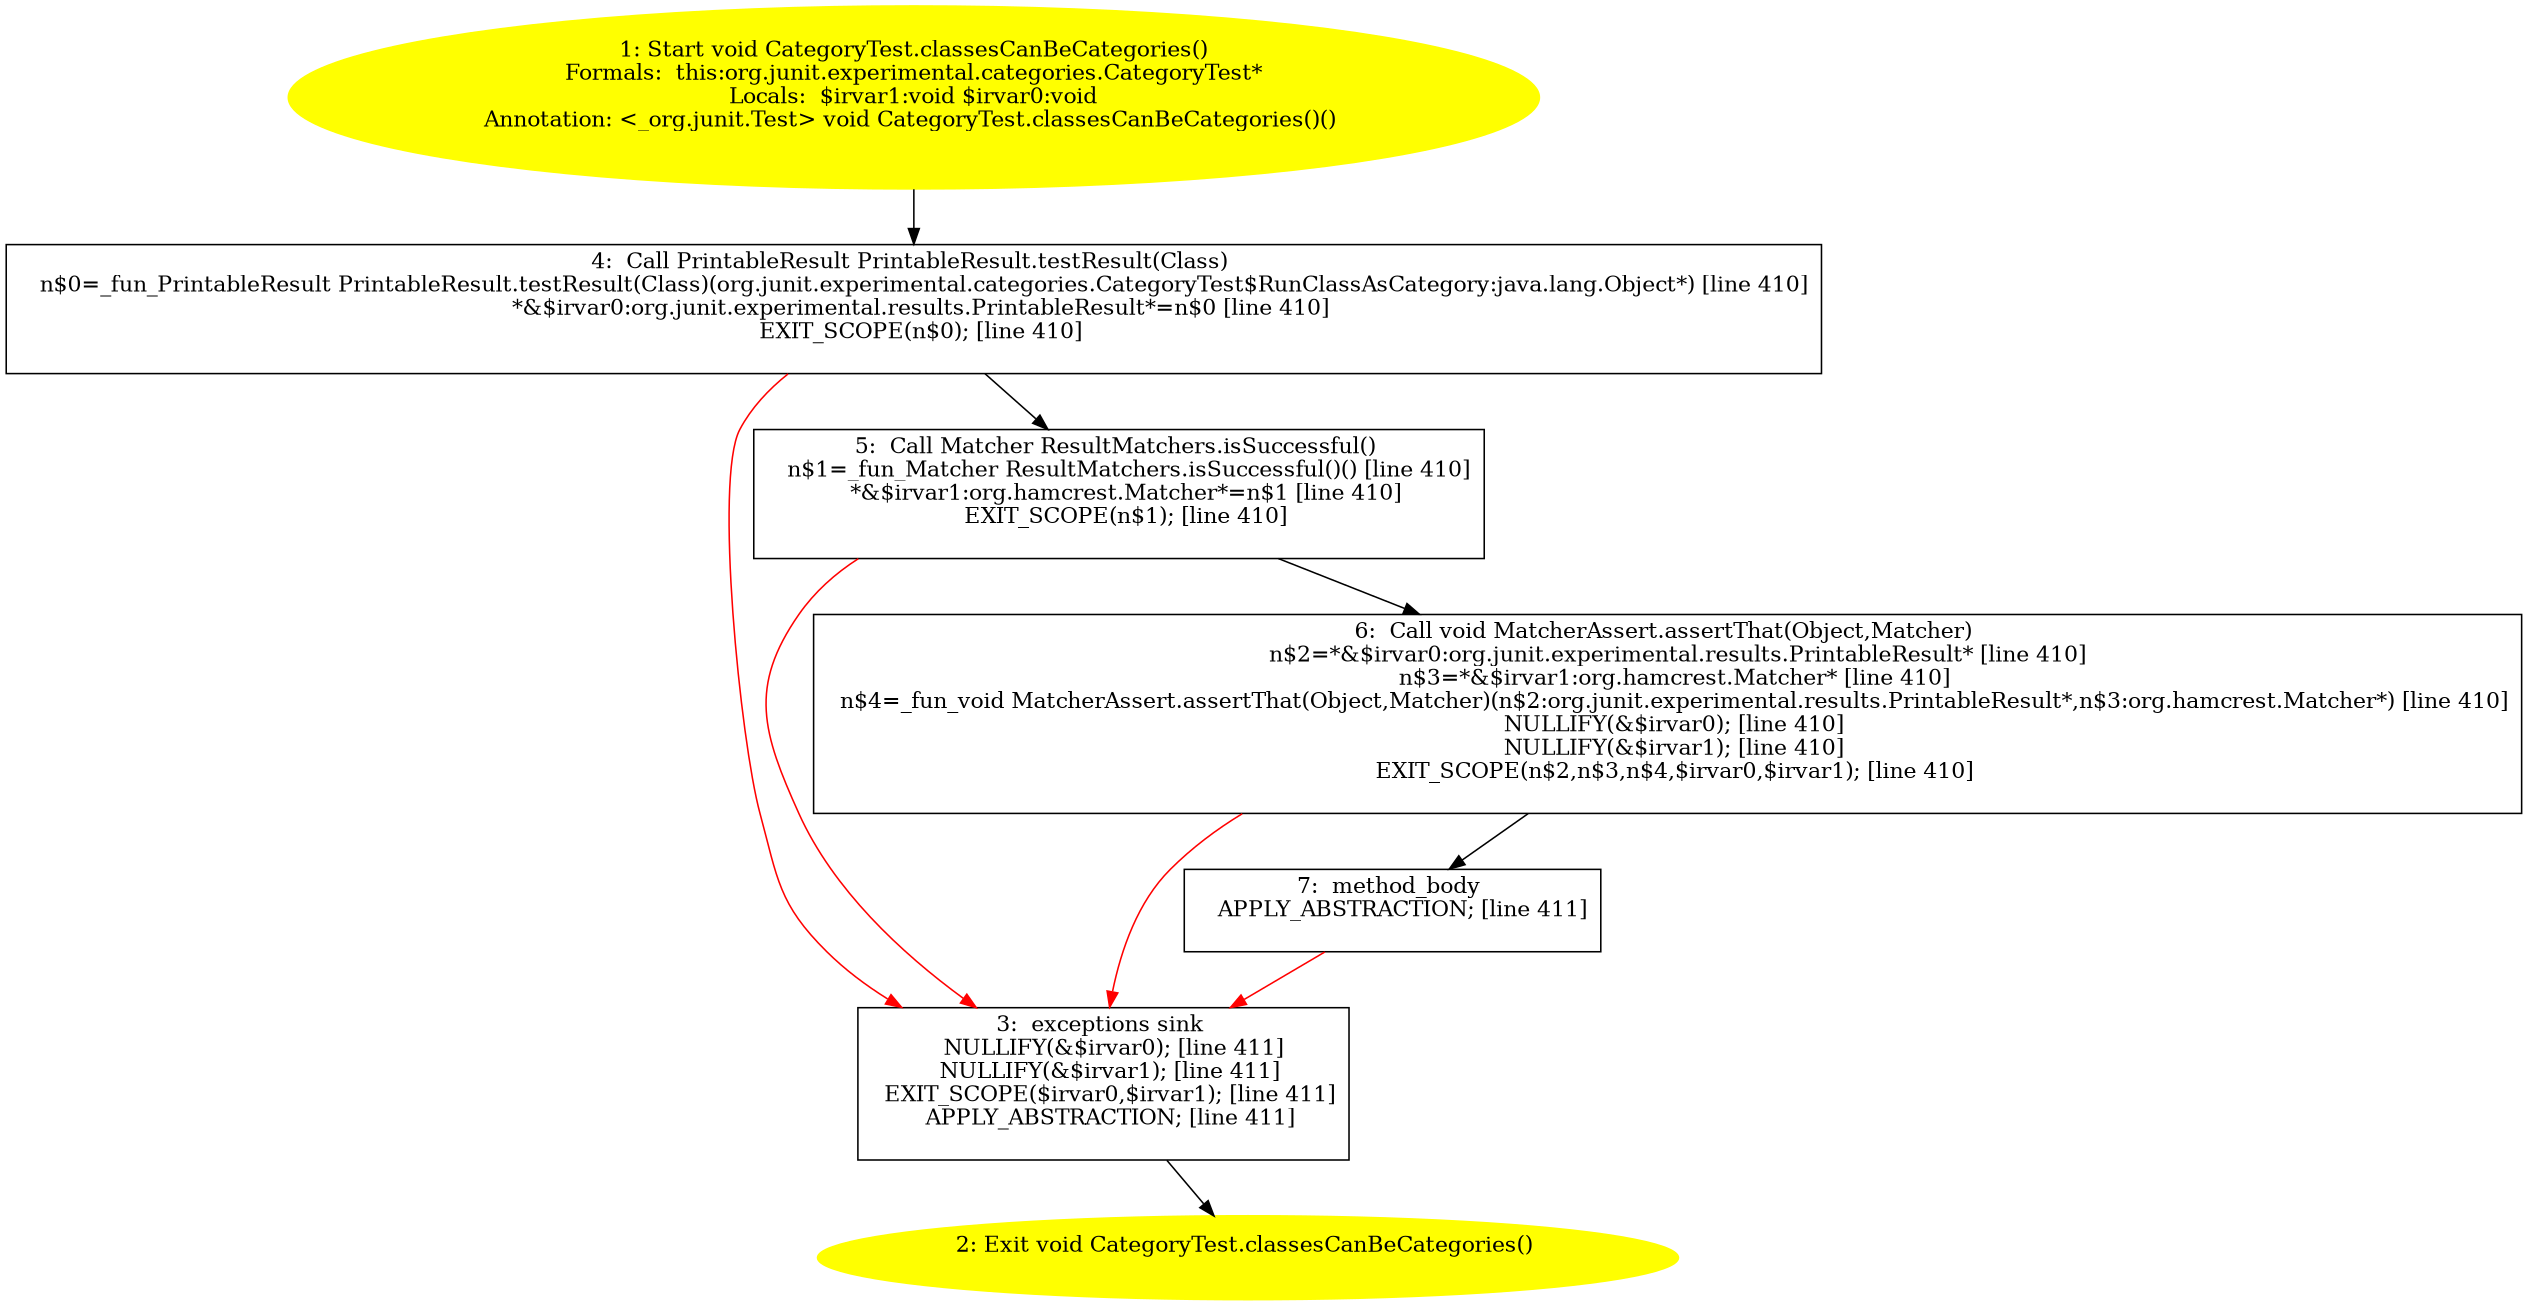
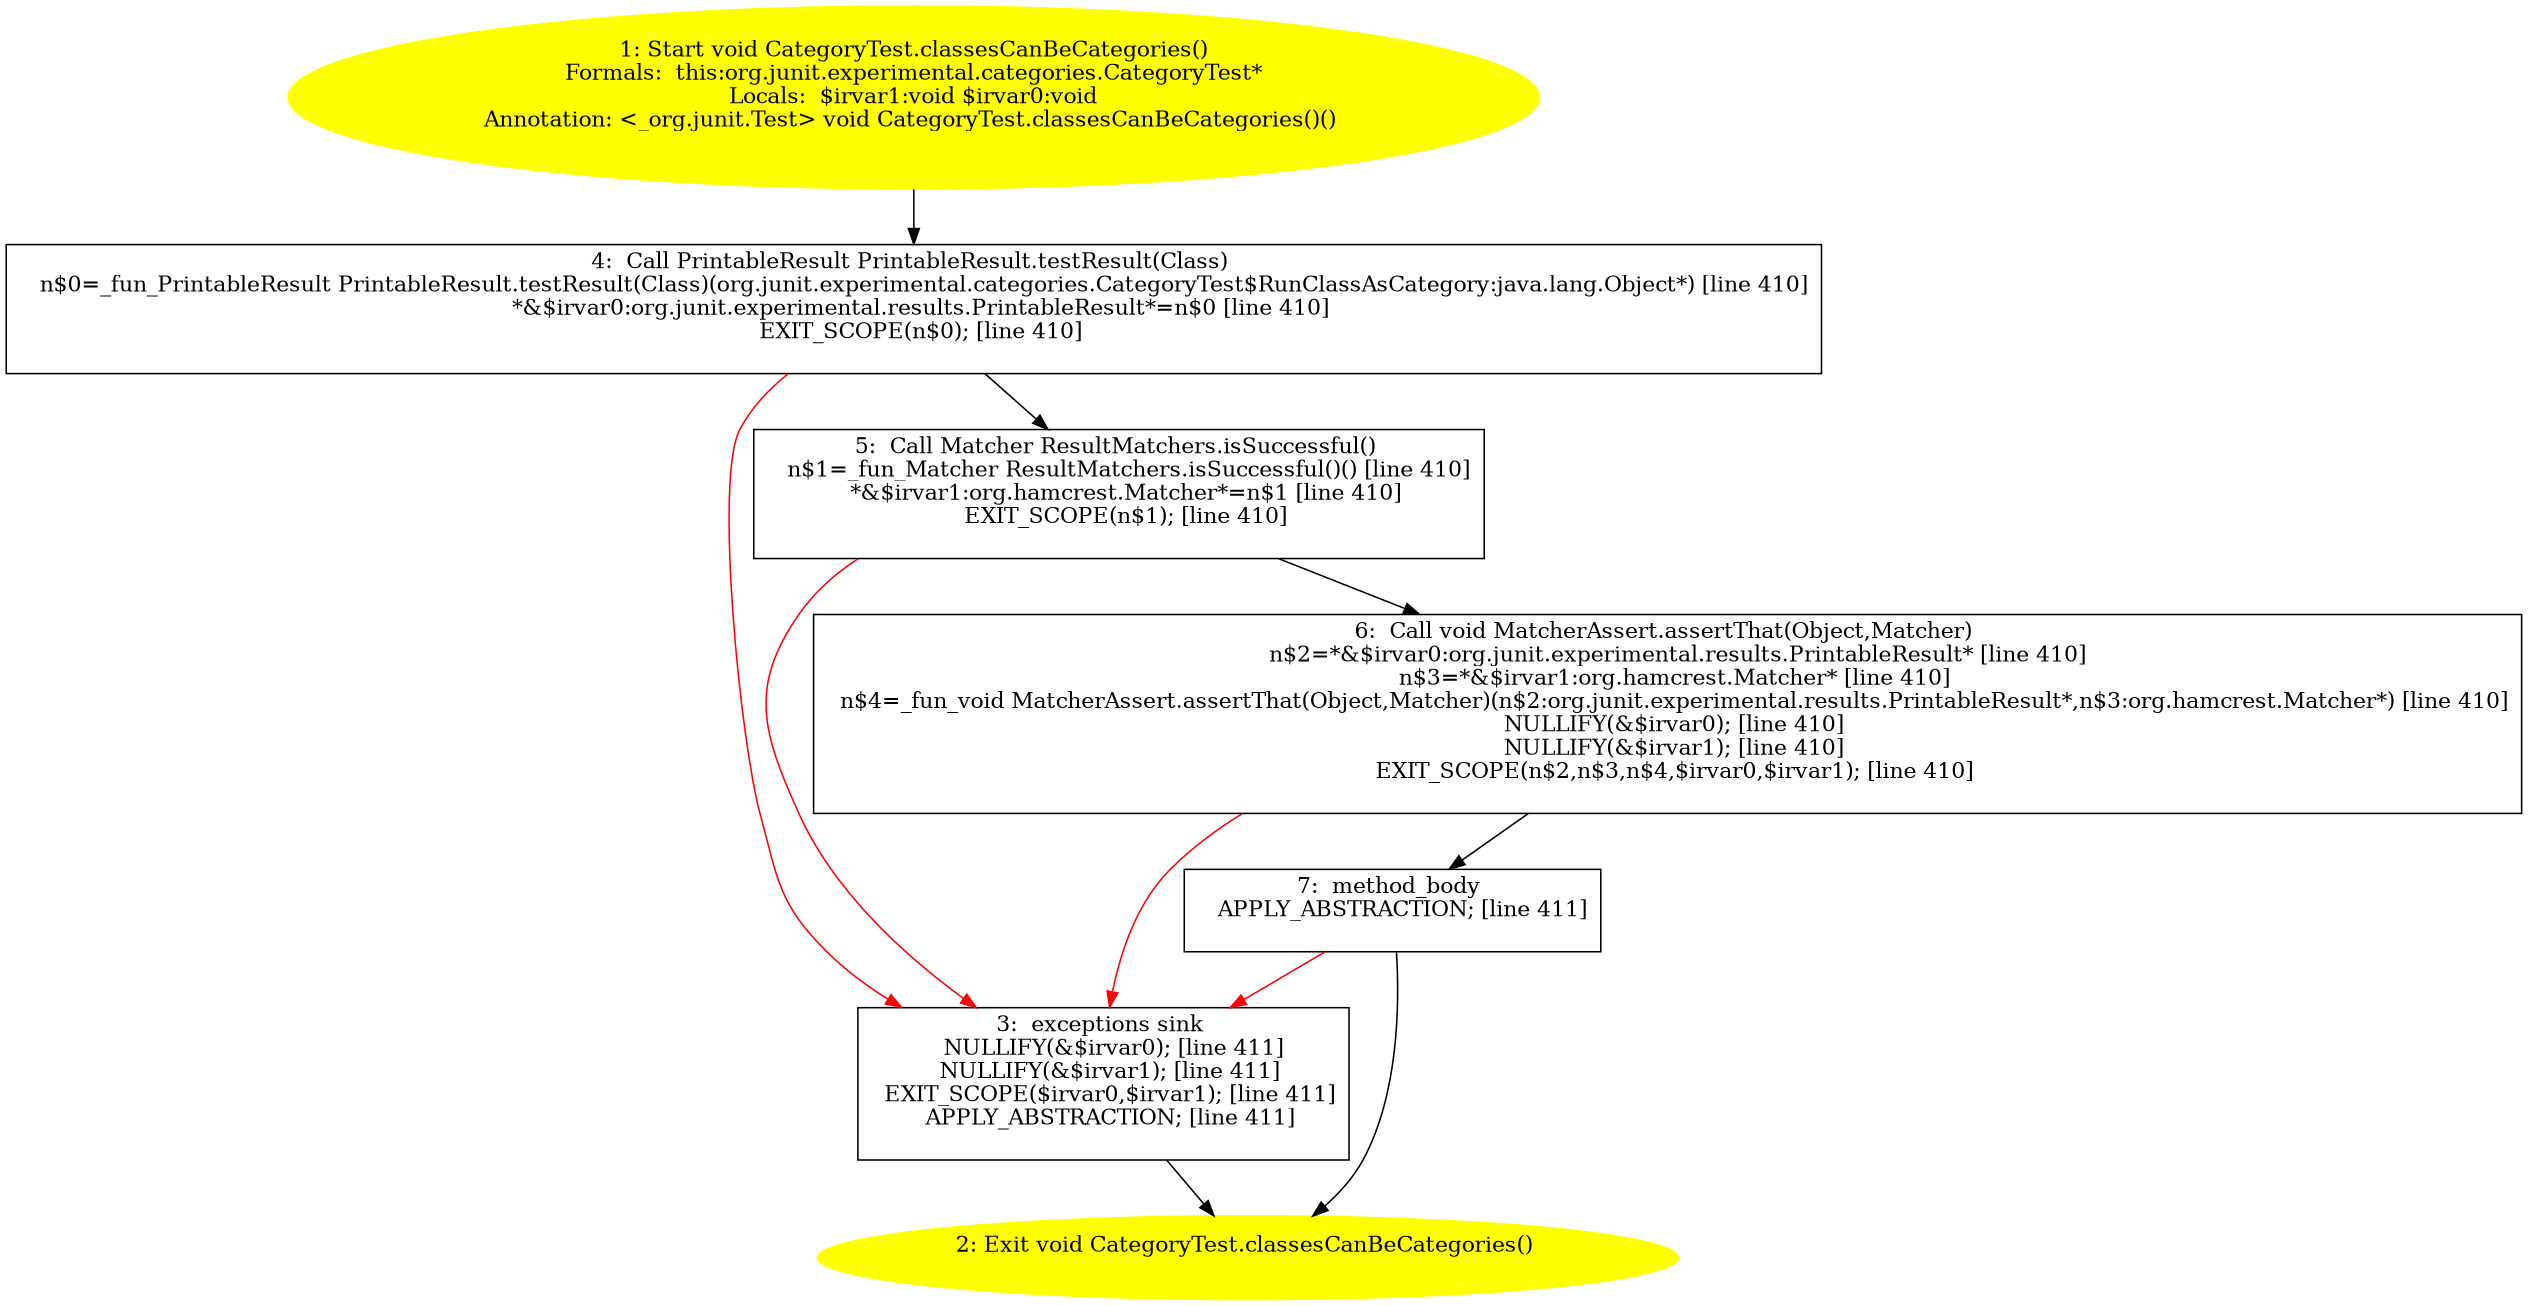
none -> (1388, 1088)
